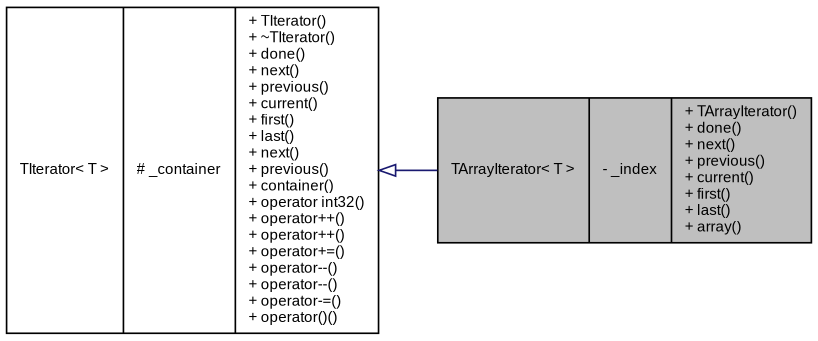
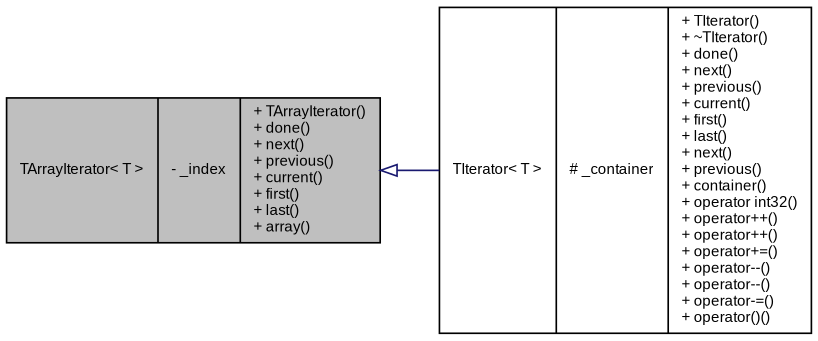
(417, 170) -> (418, 170)
